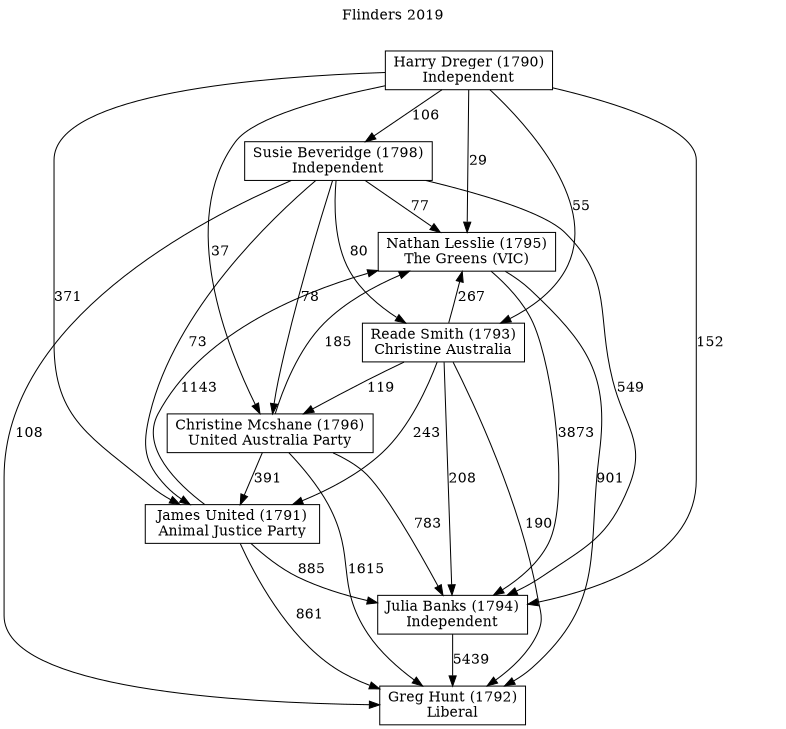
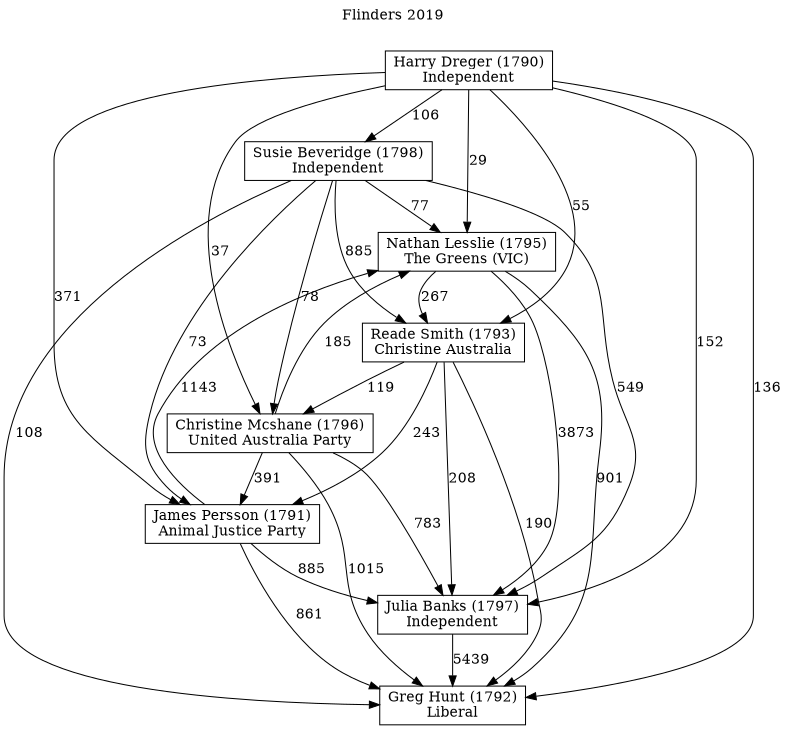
(359, 252) -> (359, 252)
(454, 302) -> (421, 290)
none -> (753, 396)
(232, 524) -> (232, 524)
(366, 569) -> (366, 569)
(453, 615) -> (453, 615)
